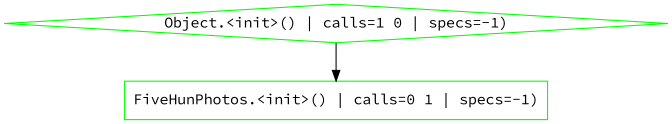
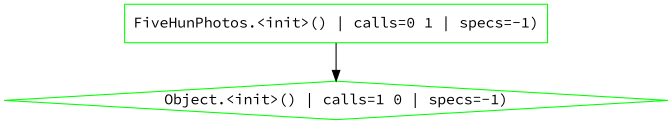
(336, 57) -> (336, 57)
